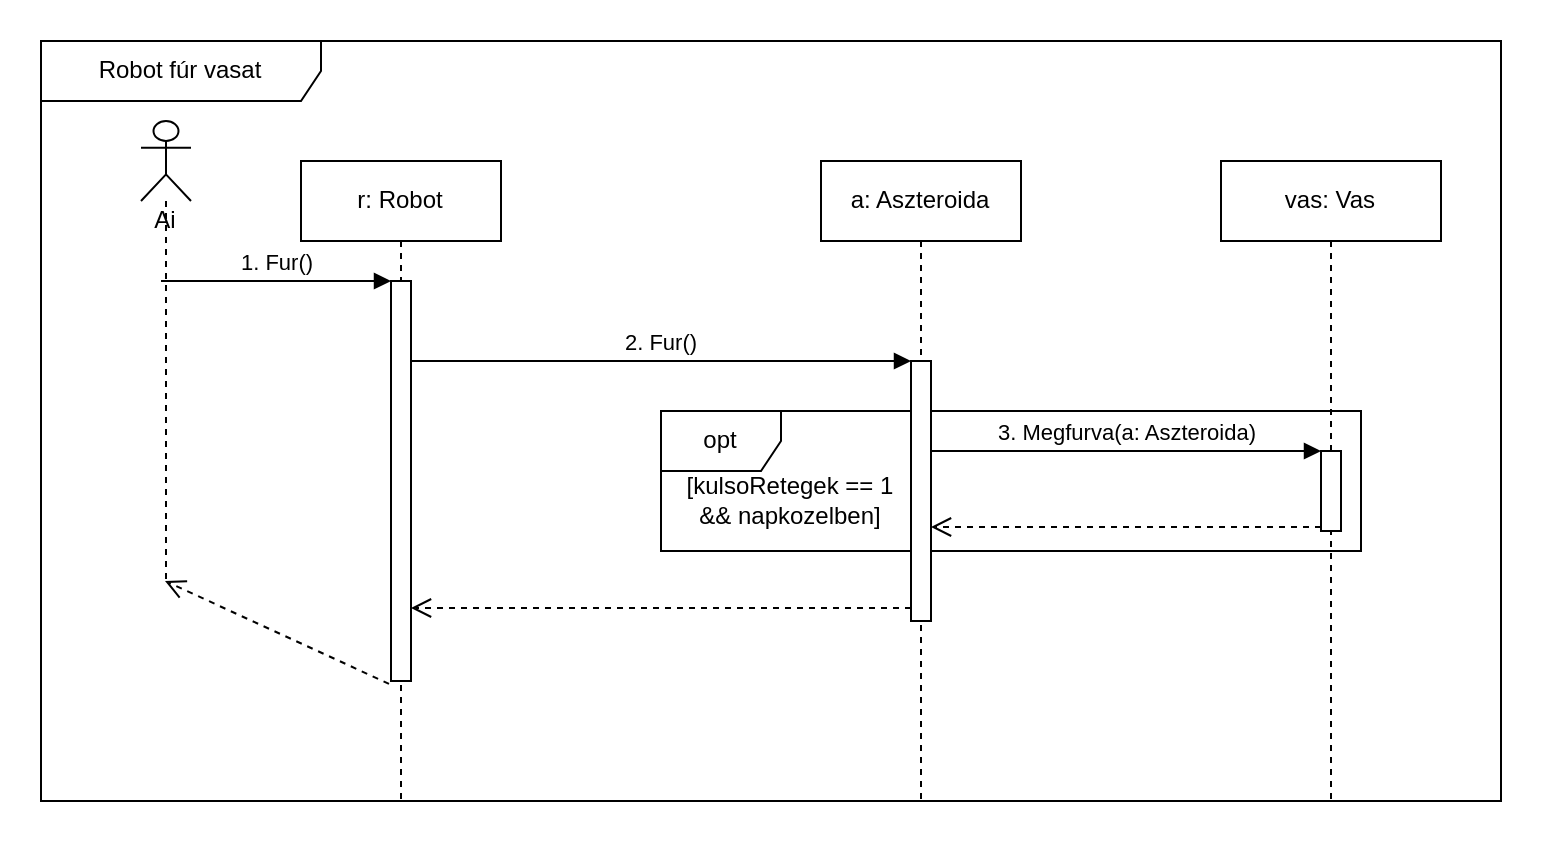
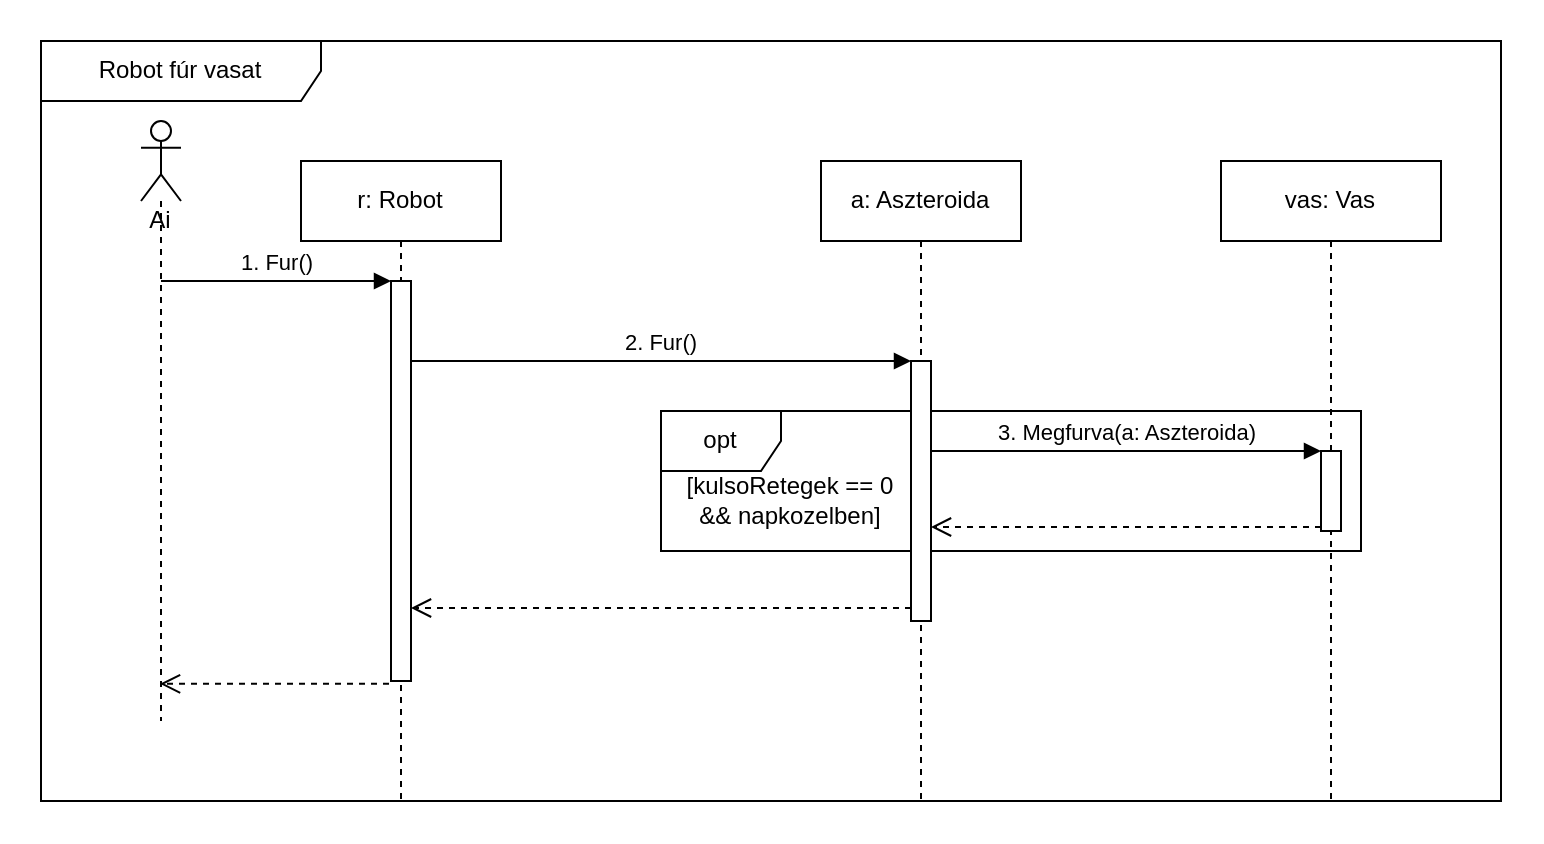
(166, 351) -> (161, 421)
(791, 501) -> (791, 501)
